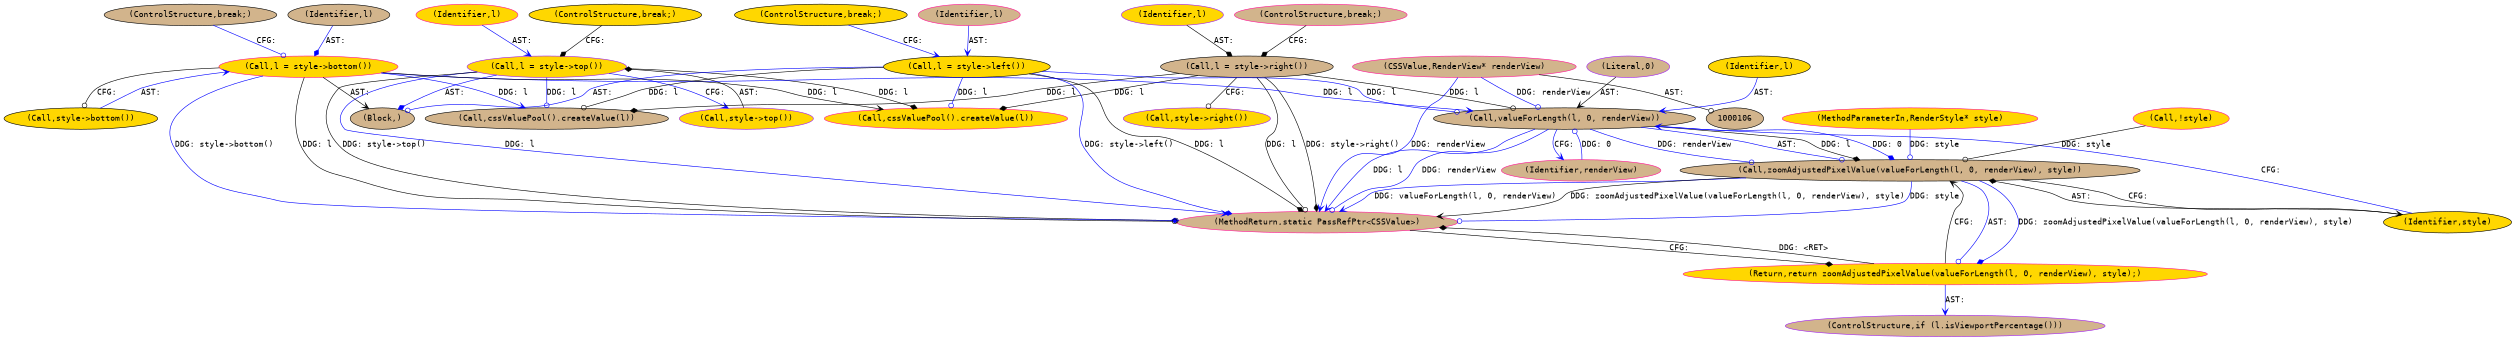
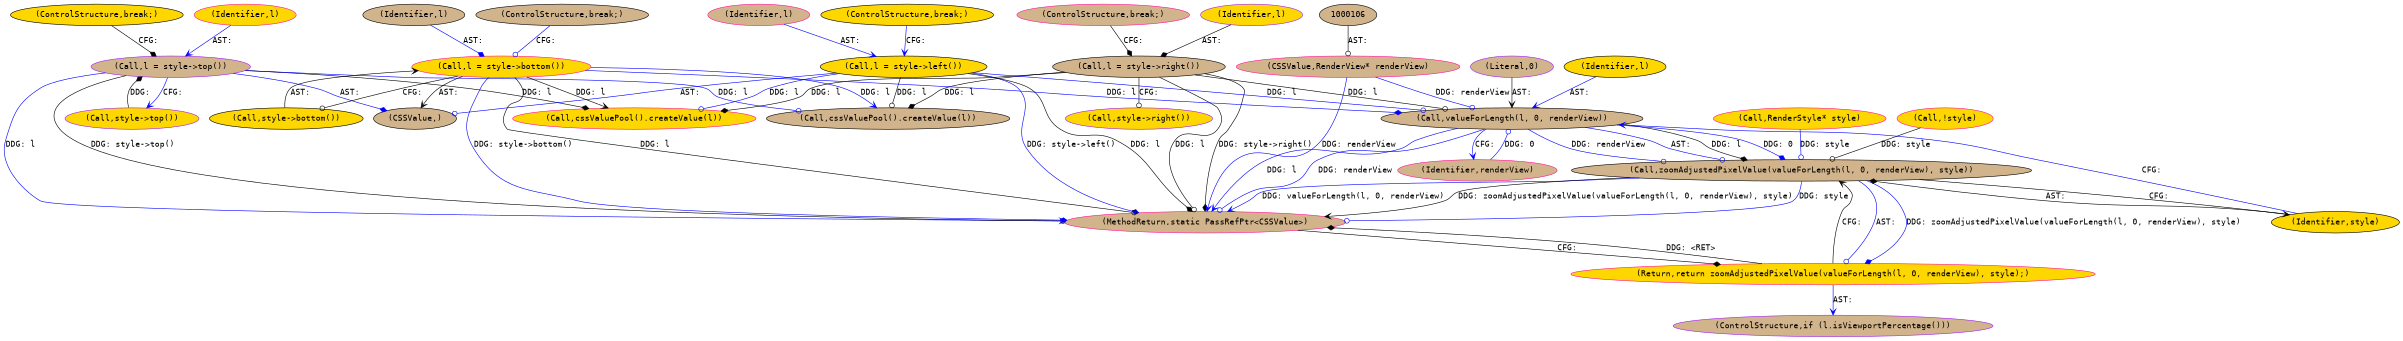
(547, 67) -> (171, 67)
(925, 78) -> (990, 89)
(160, 83) -> (322, 79)
(1625, 88) -> (1348, 38)
(752, 93) -> (143, 93)
(382, 119) -> (415, 119)
(1910, 119) -> (1800, 119)
